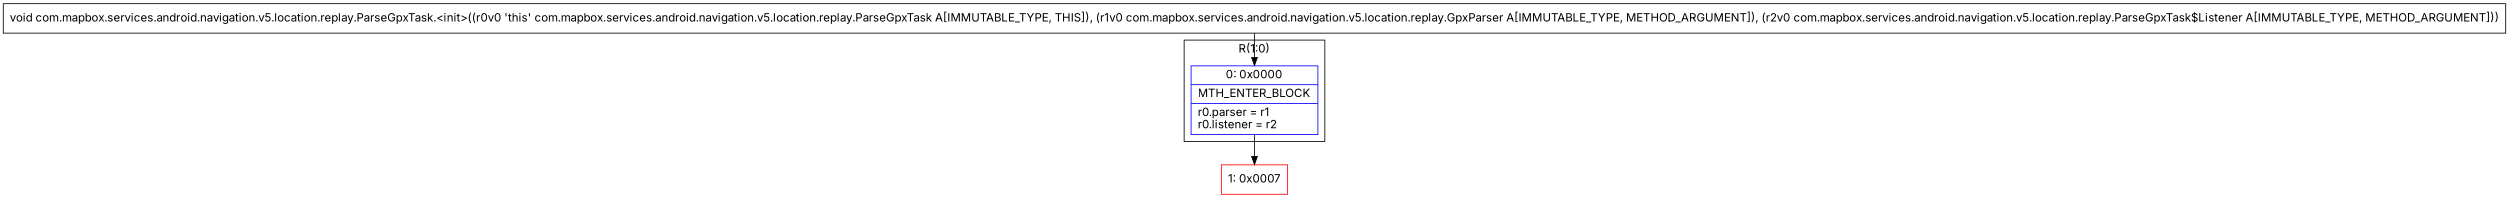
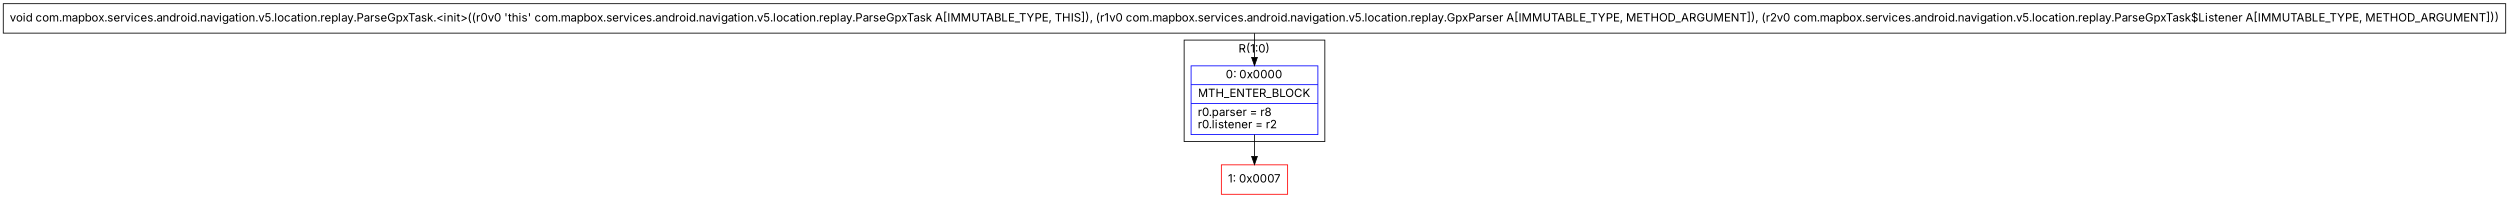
(1234, 112) -> (1235, 112)
